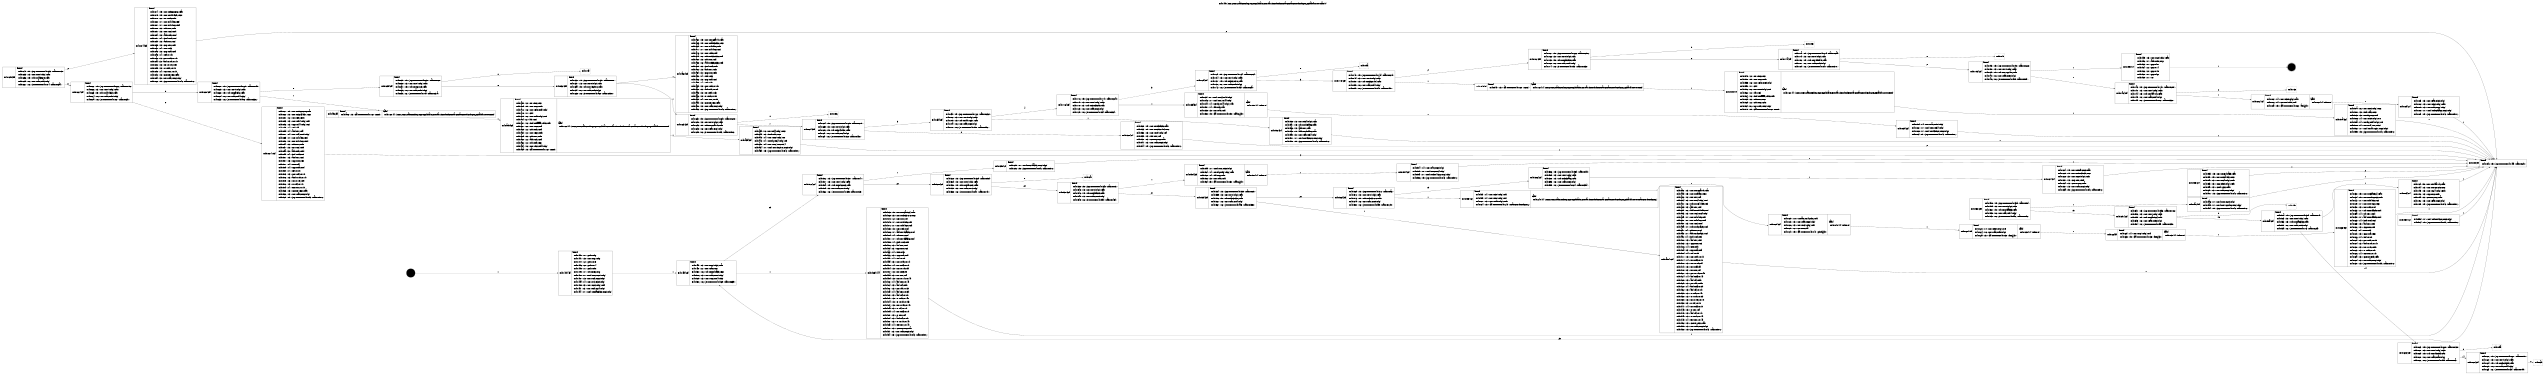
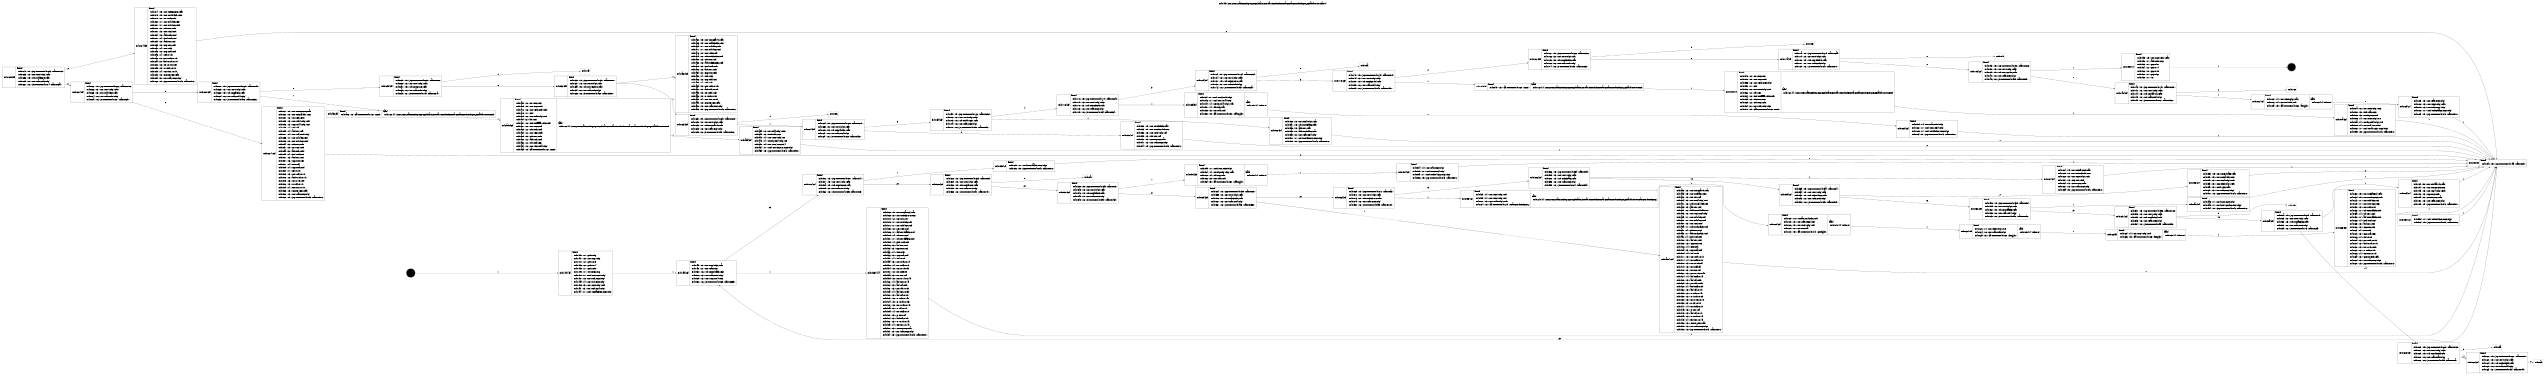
none -> (1809, 195)
